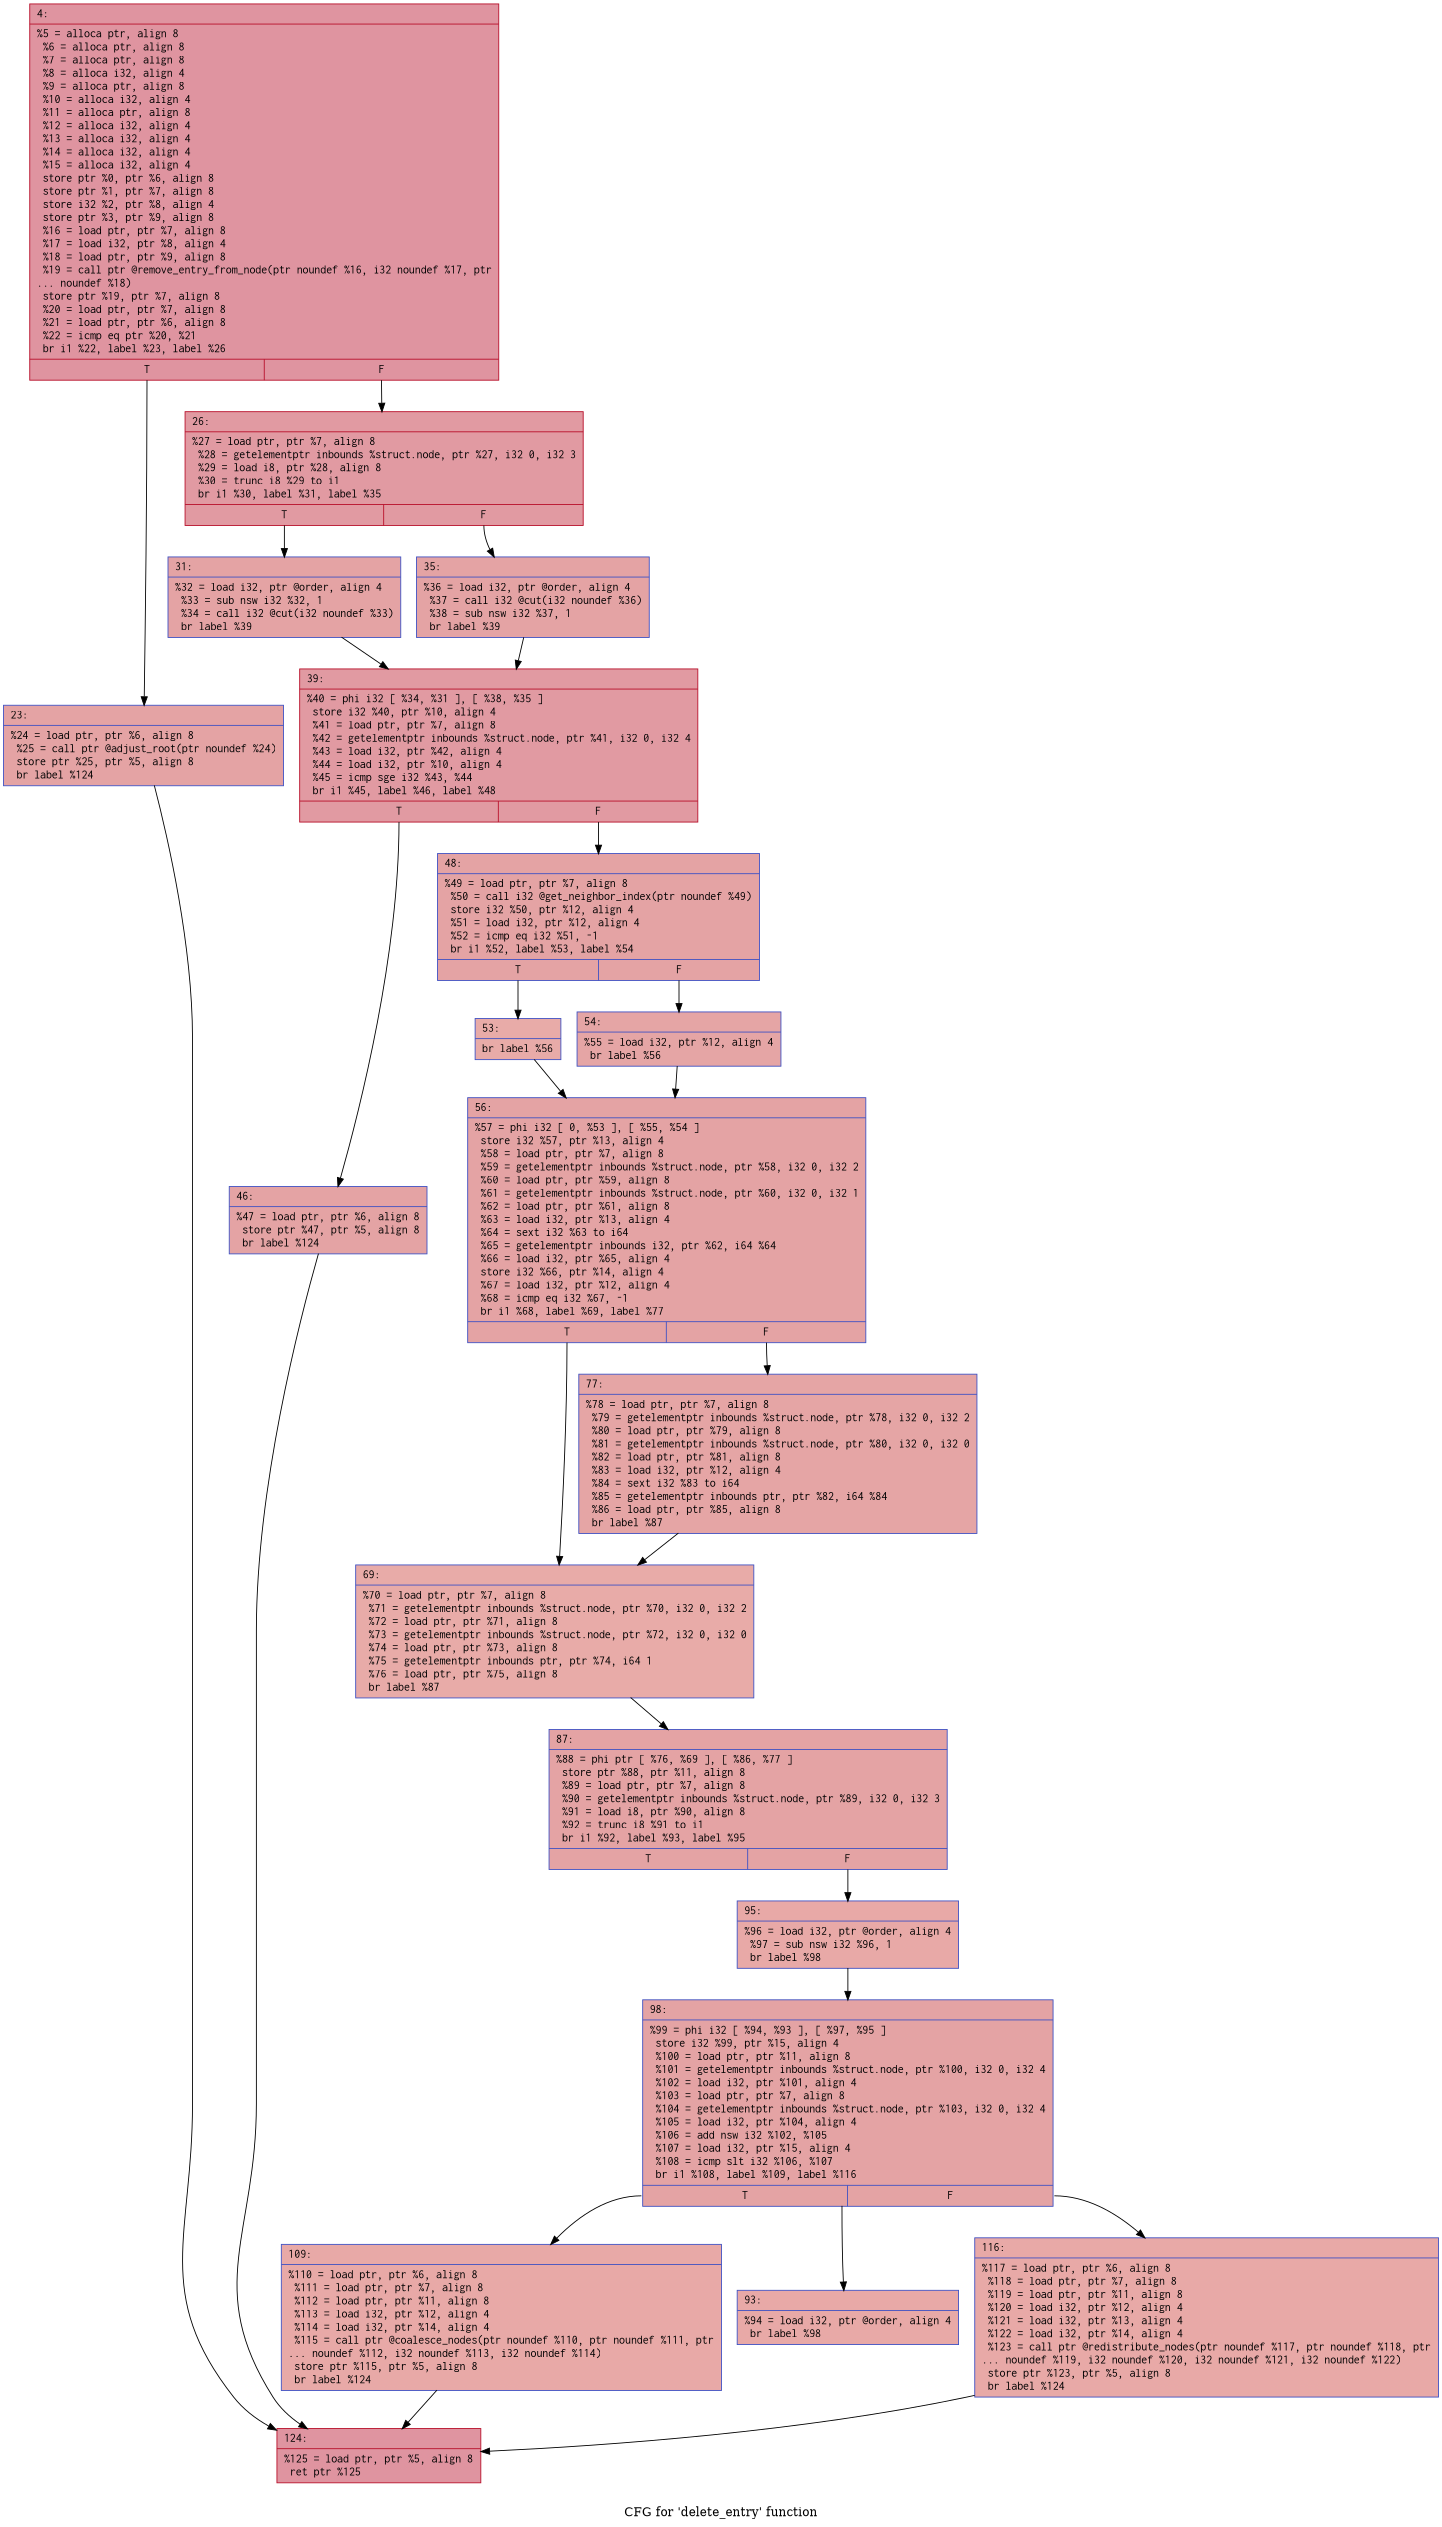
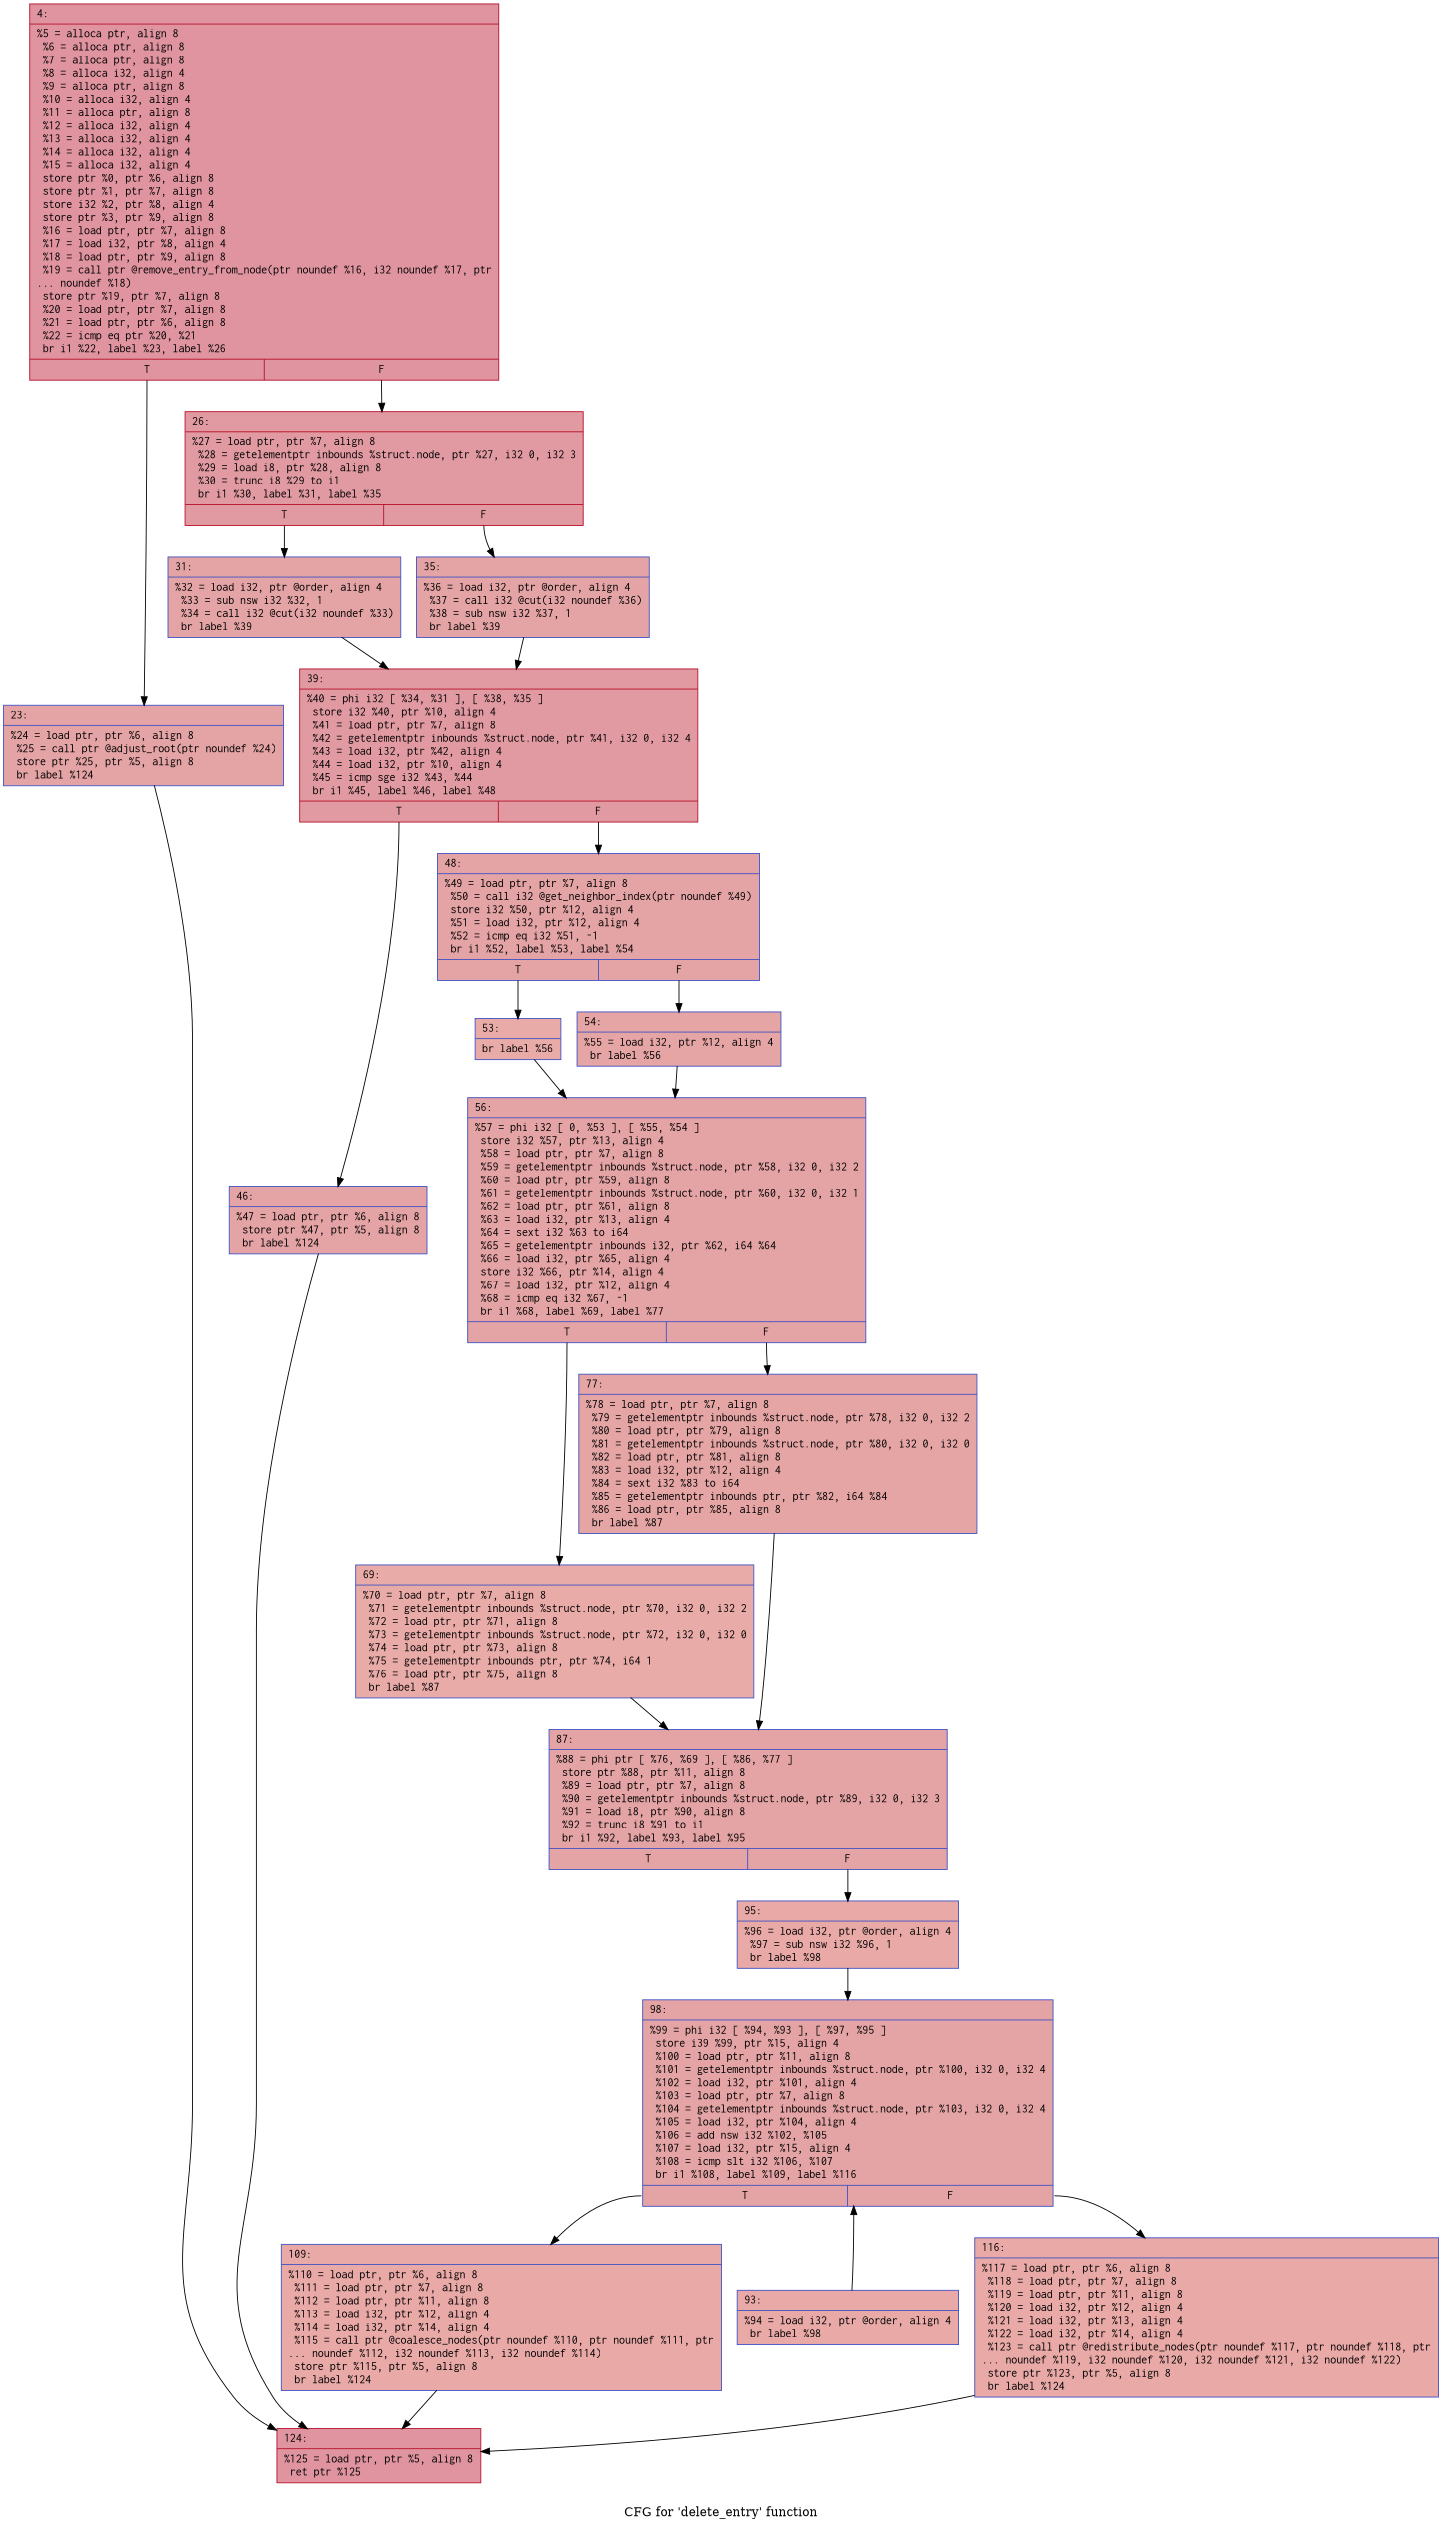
(661, 1546) -> (768, 1627)
(745, 2043) -> (745, 2043)
(842, 2244) -> (853, 2253)
